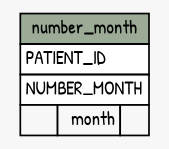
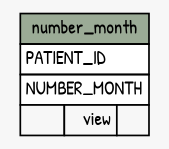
(93, 119) -> (97, 119)
